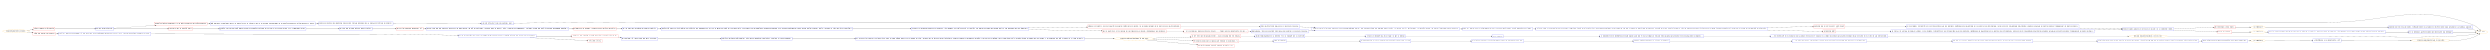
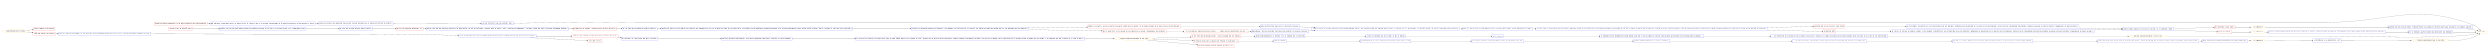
(105, 29) -> none
